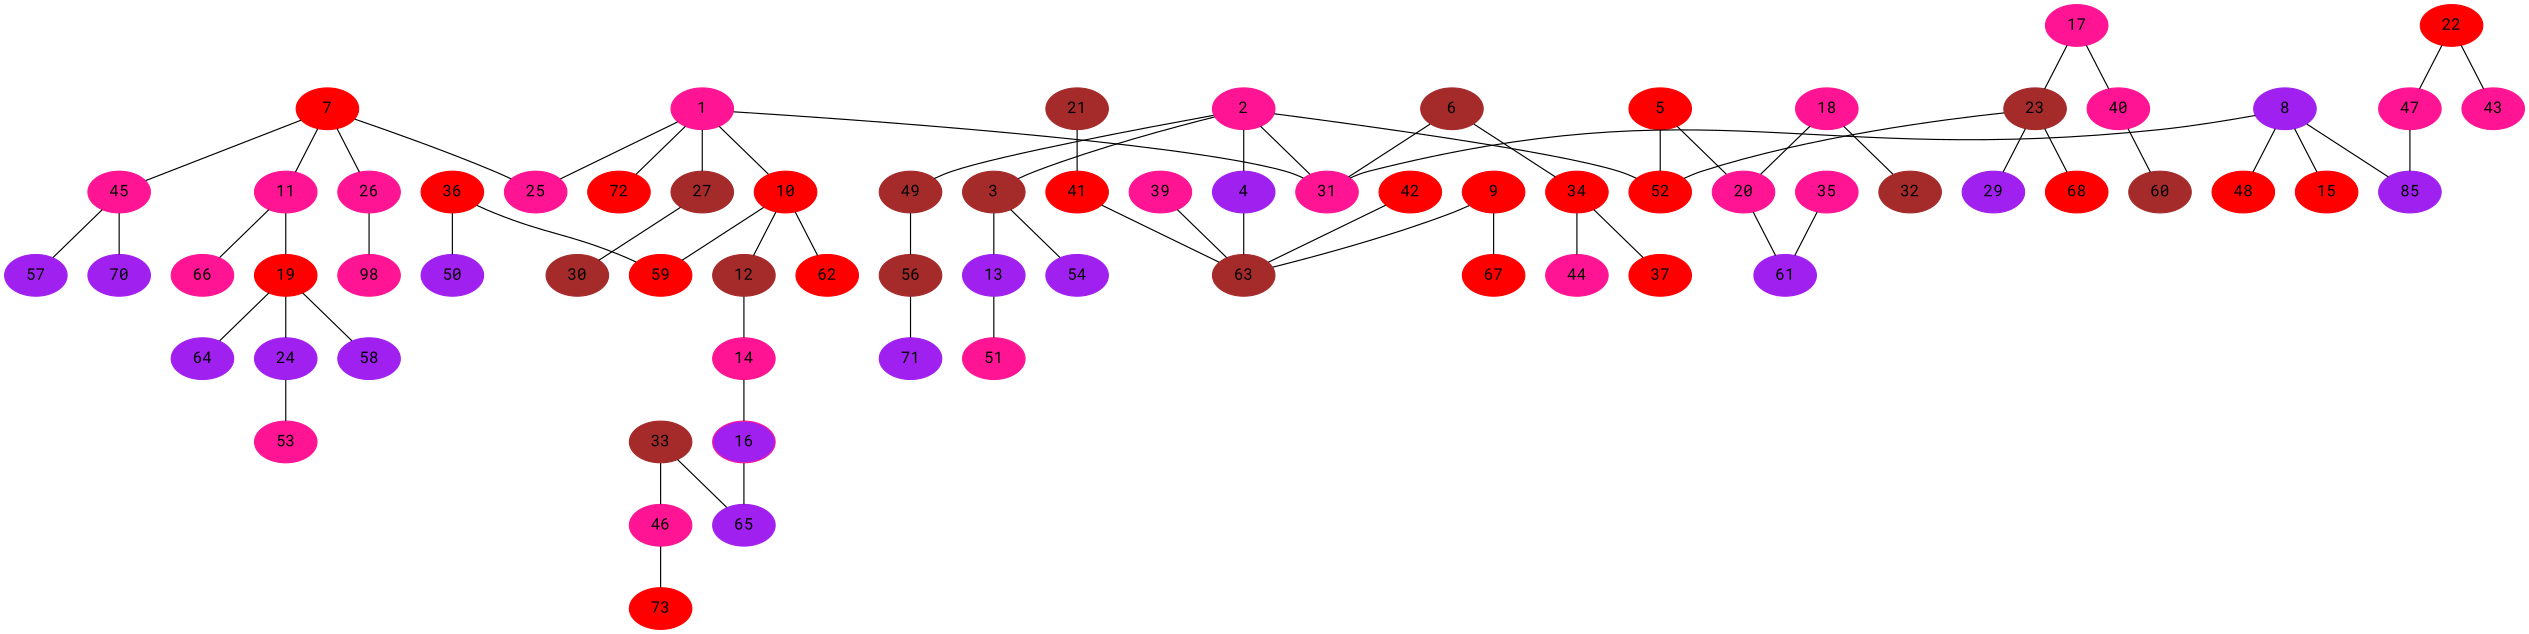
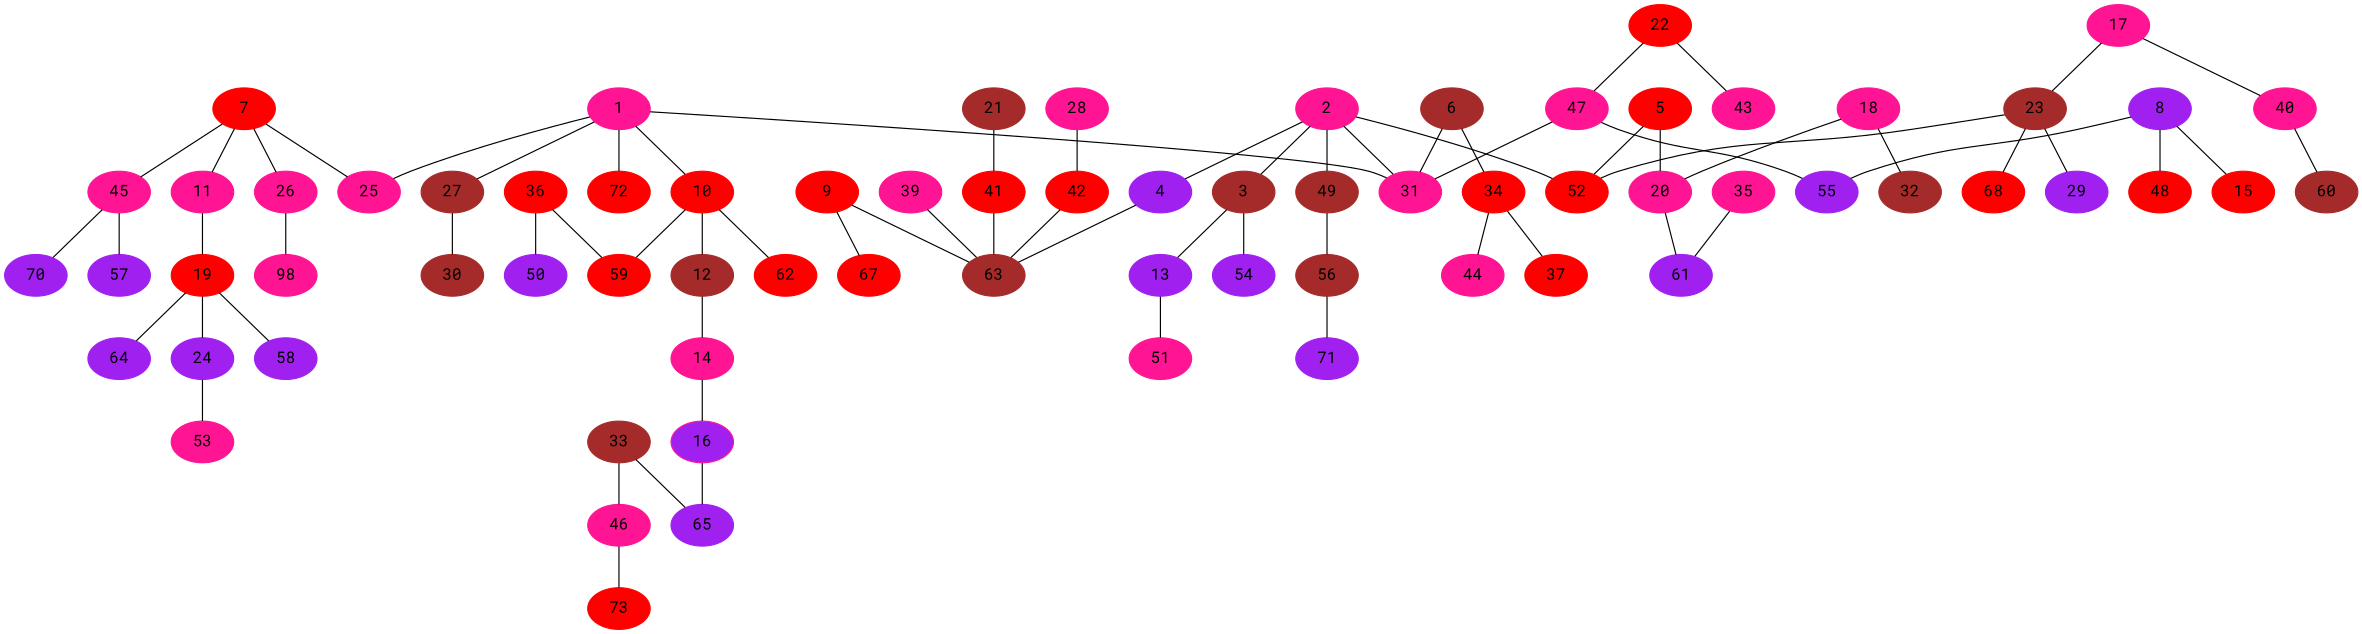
none -> (1077, 109)
(1778, 133) -> (1497, 149)
(2410, 192) -> (1827, 192)
(202, 275) -> none
